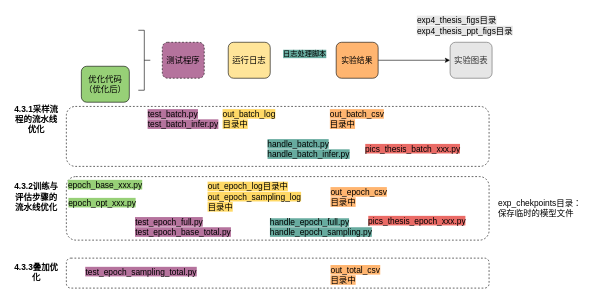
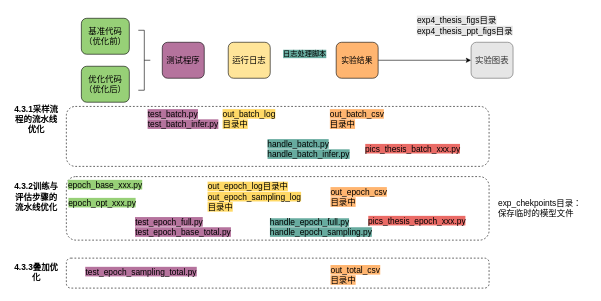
none -> (105, 36)
(183, 60) -> (183, 60)
(471, 60) -> (492, 60)
